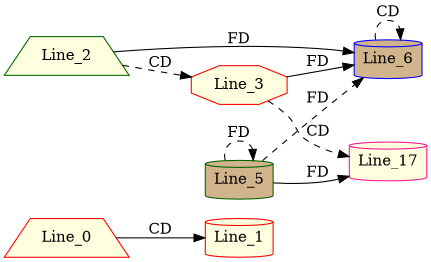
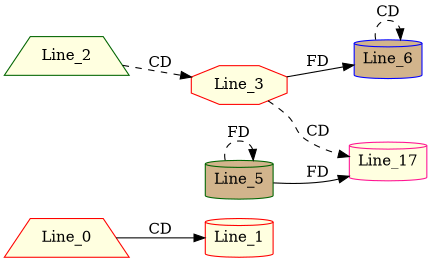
(228, 47) -> none
(308, 122) -> none
